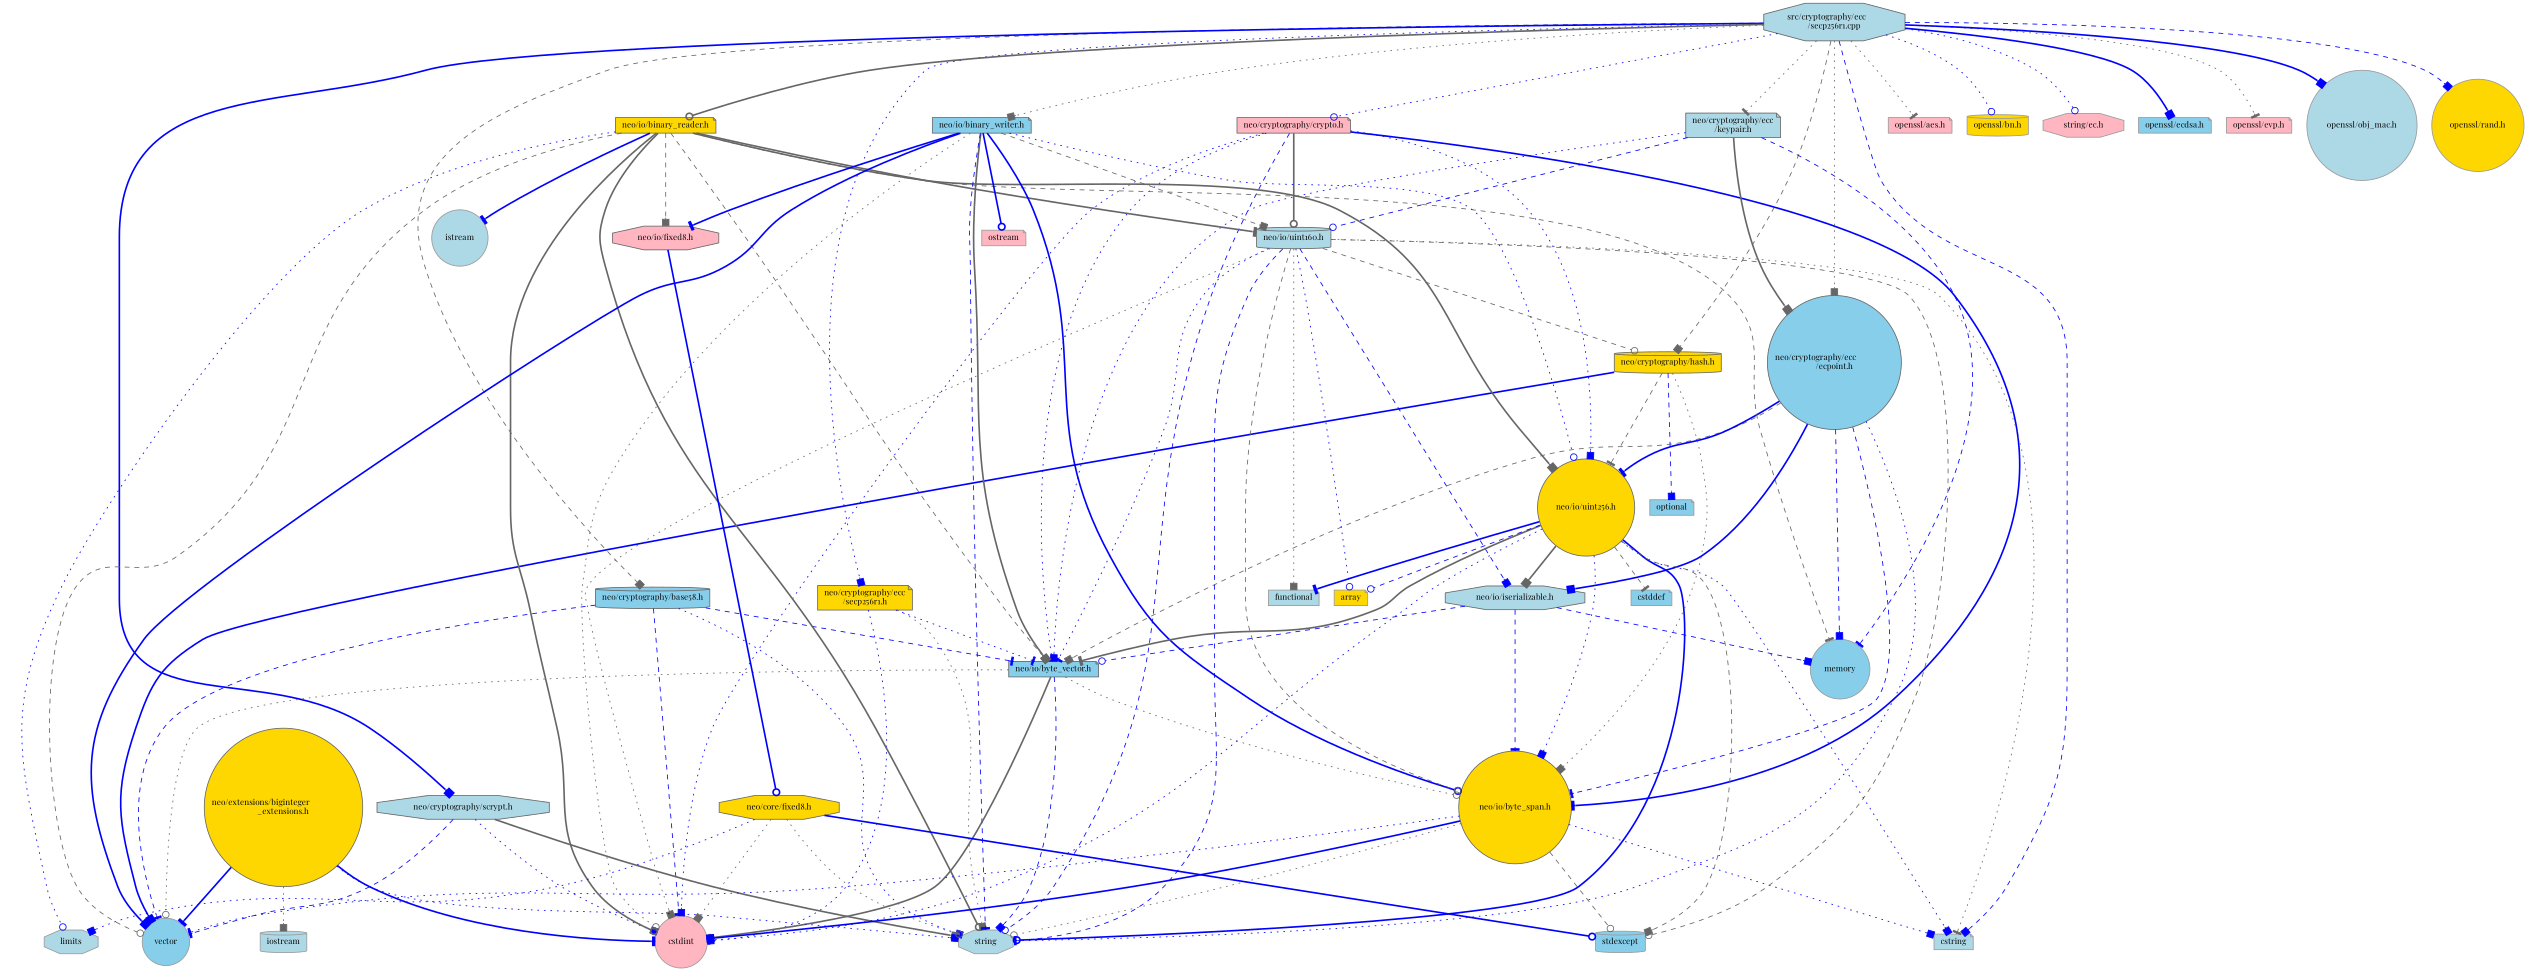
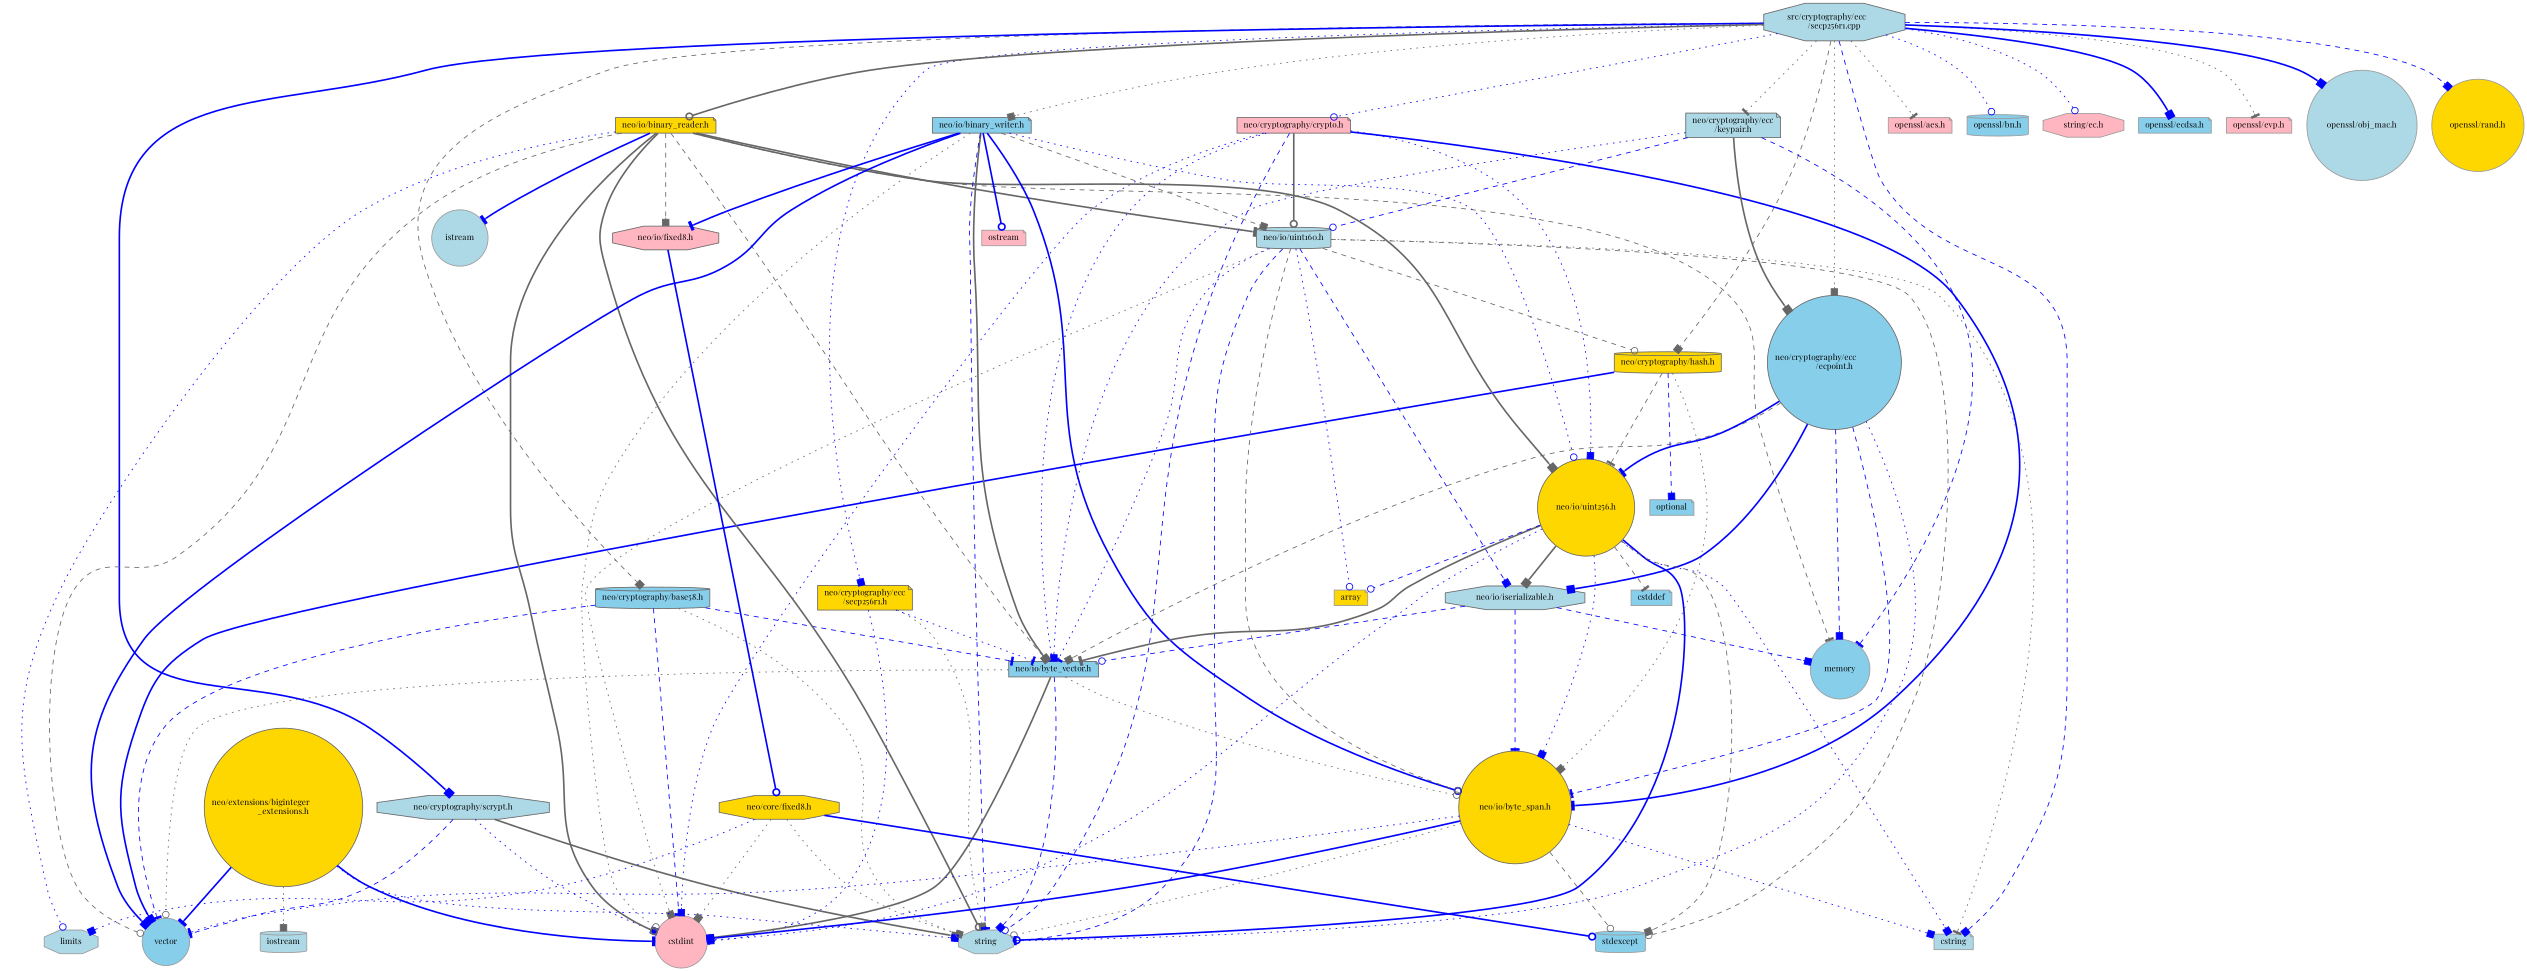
(1998, 125) -> (1998, 125)
(1294, 598) -> none
(857, 748) -> (857, 748)
